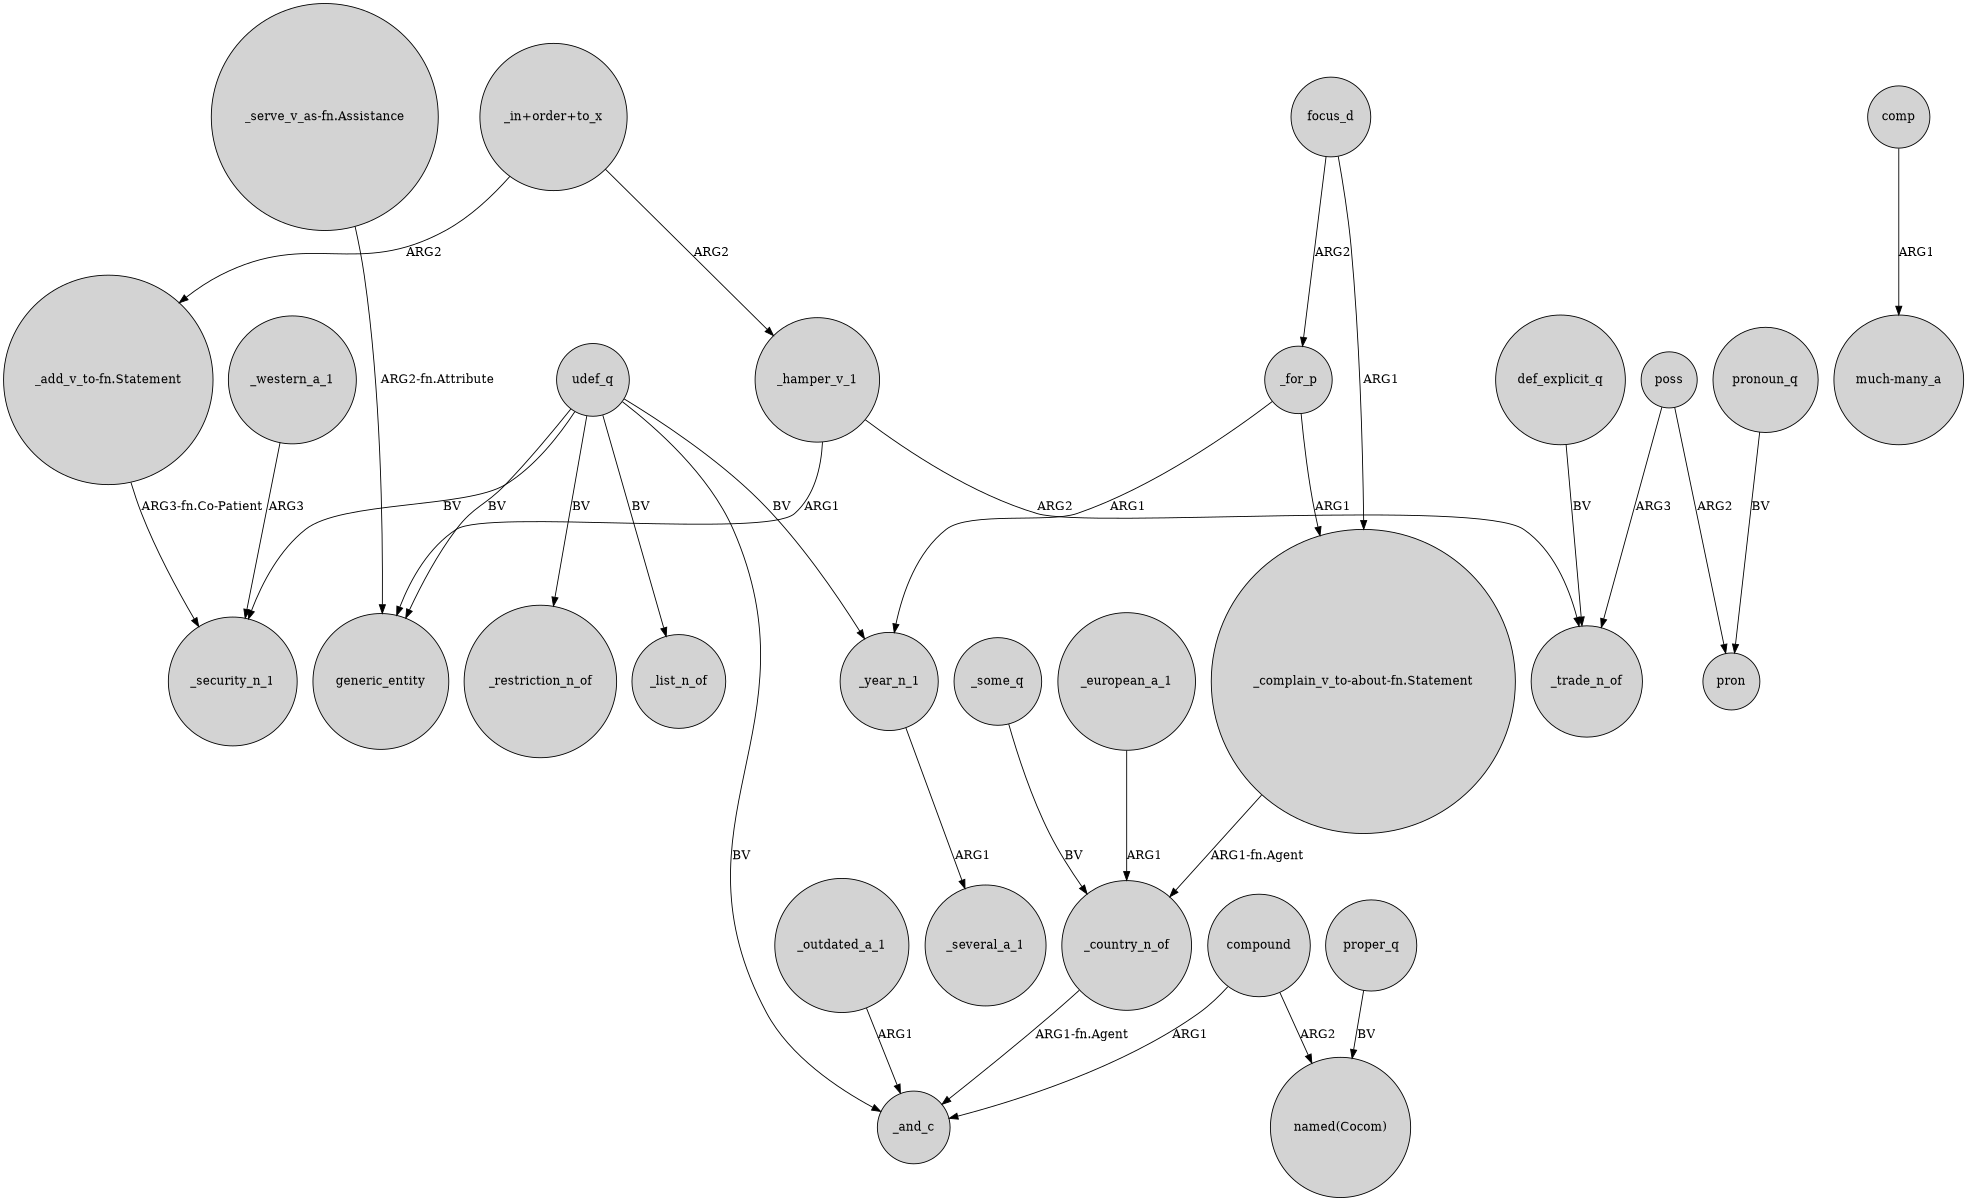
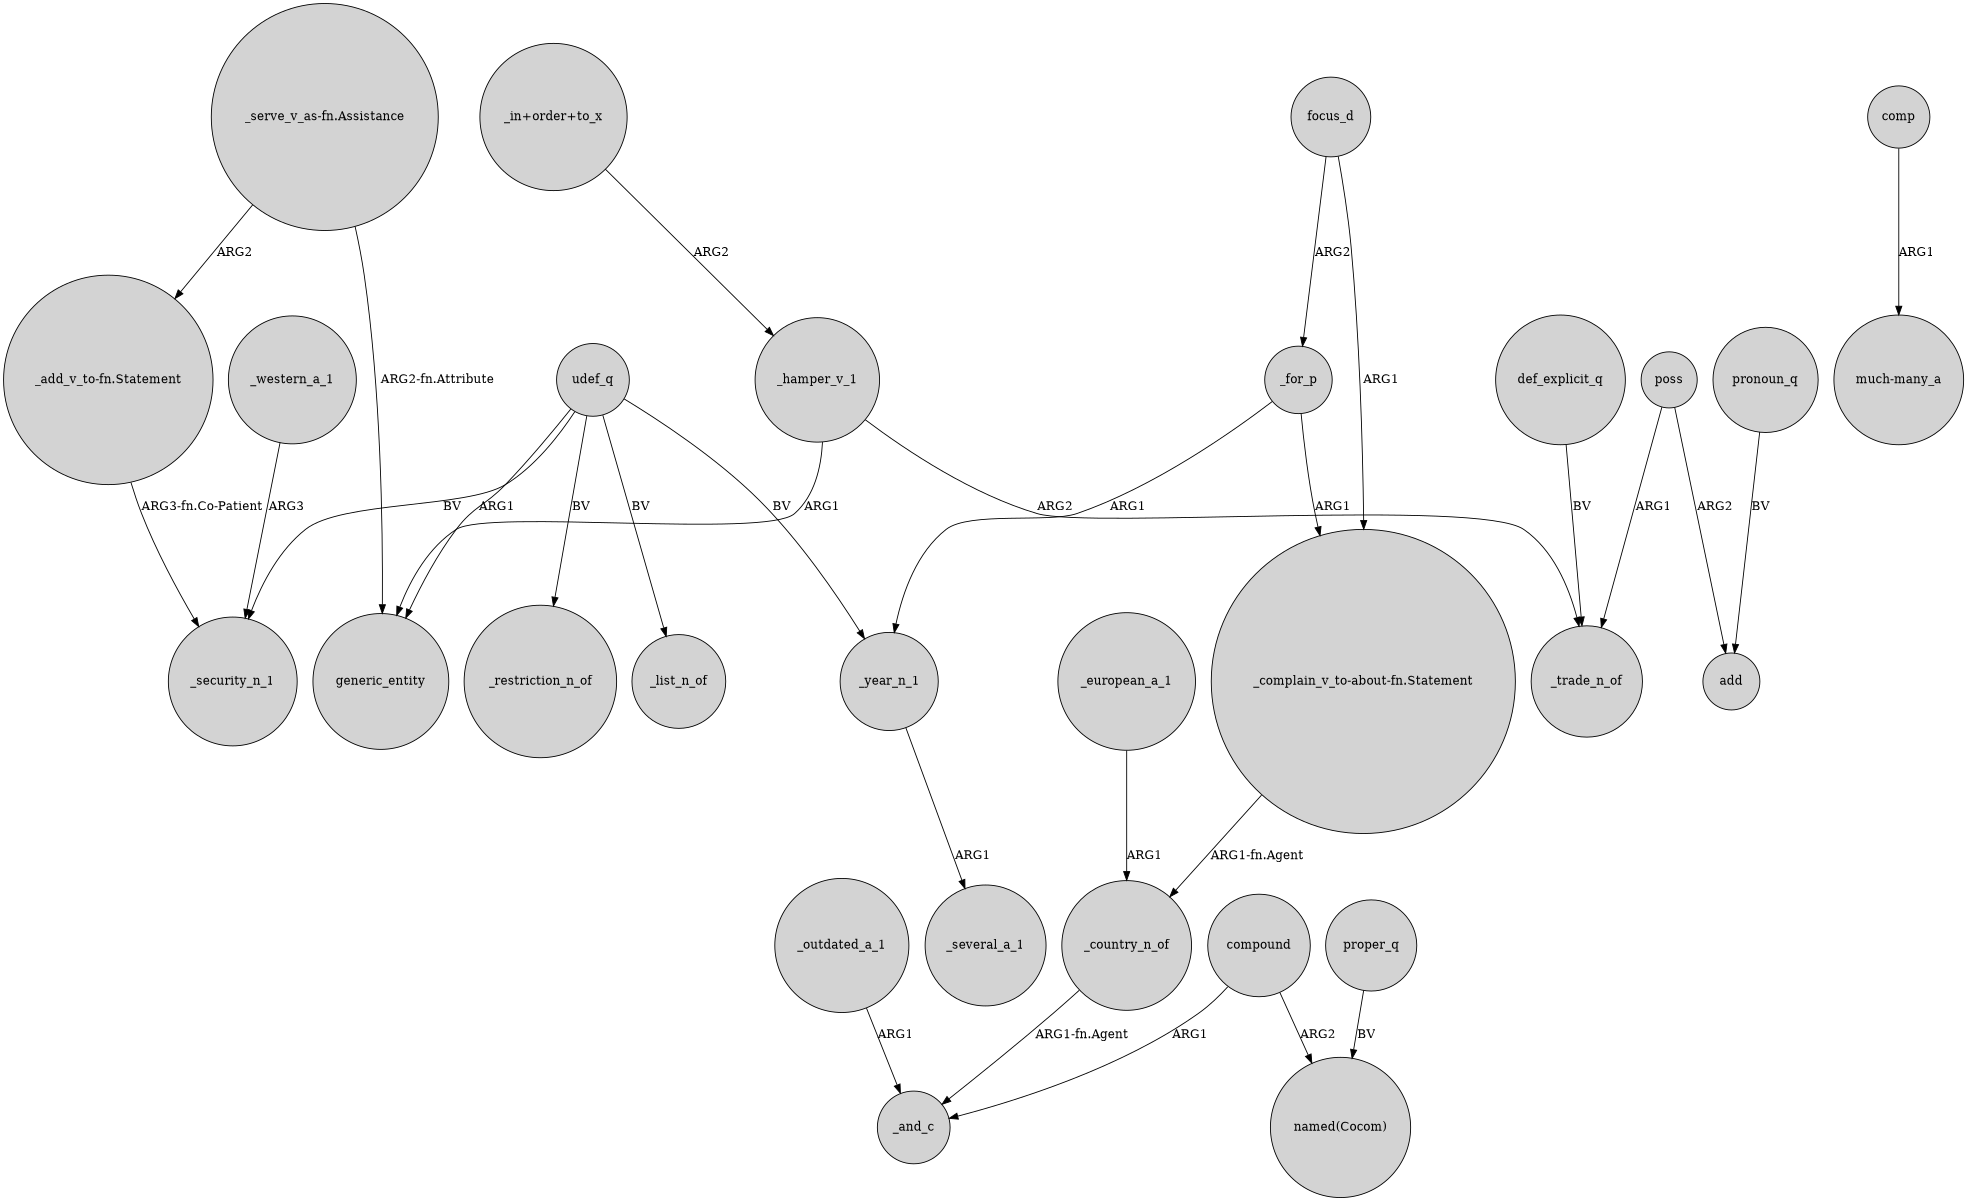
(355, 254) -> (217, 248)
(497, 507) -> (497, 507)
(1654, 507) -> (1654, 507)
(998, 682) -> none
(1731, 682) -> (1731, 682)
(747, 759) -> none
